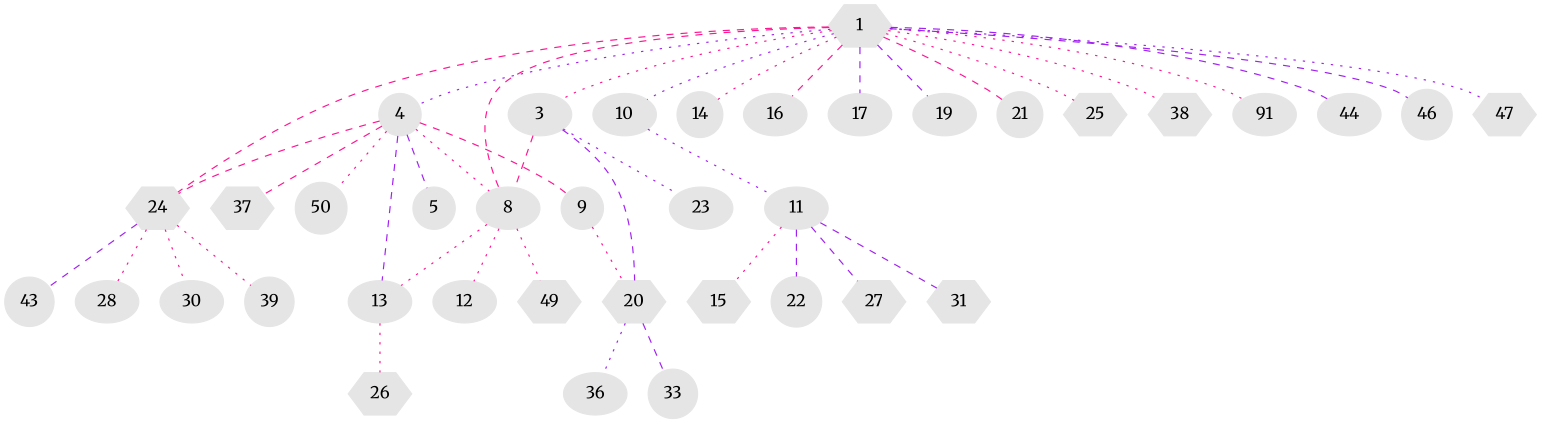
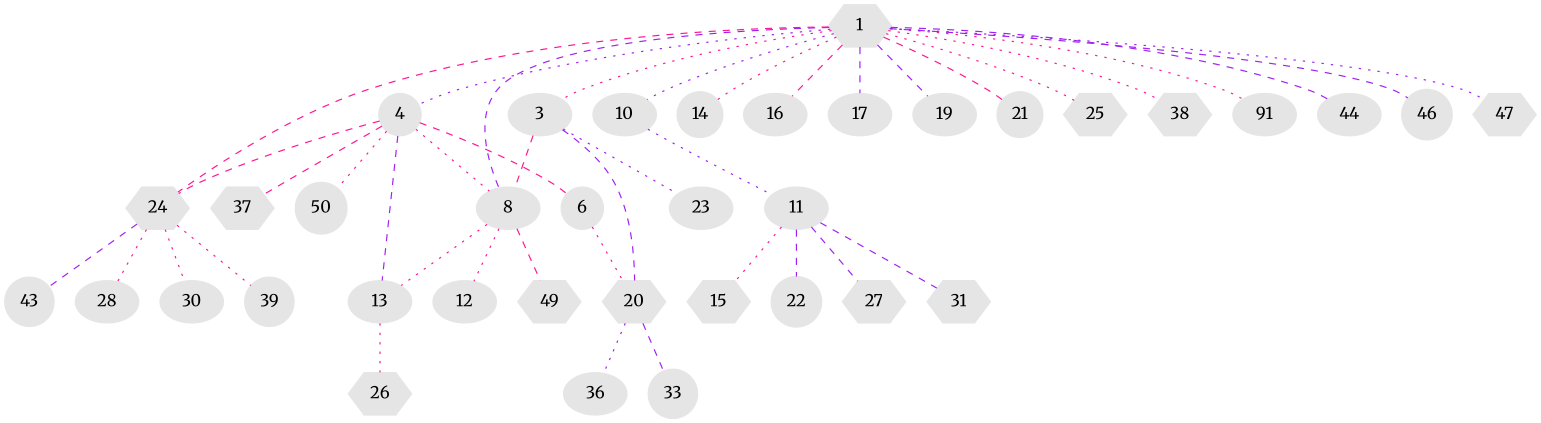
(586, 52) -> (586, 52)
(434, 208) -> none
(582, 208) -> (582, 208)
(529, 255) -> (529, 255)
